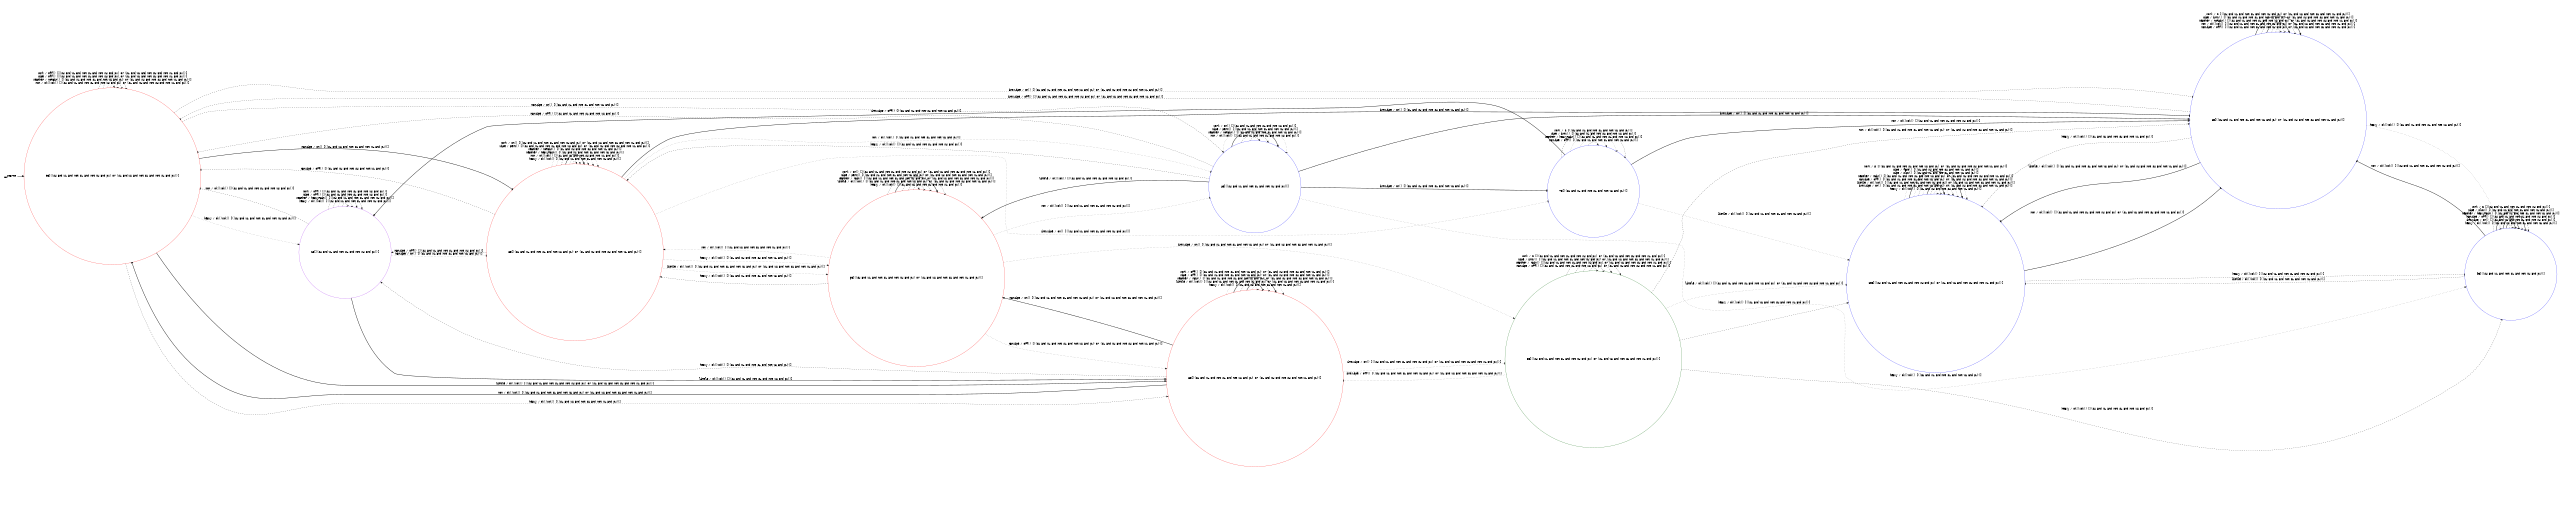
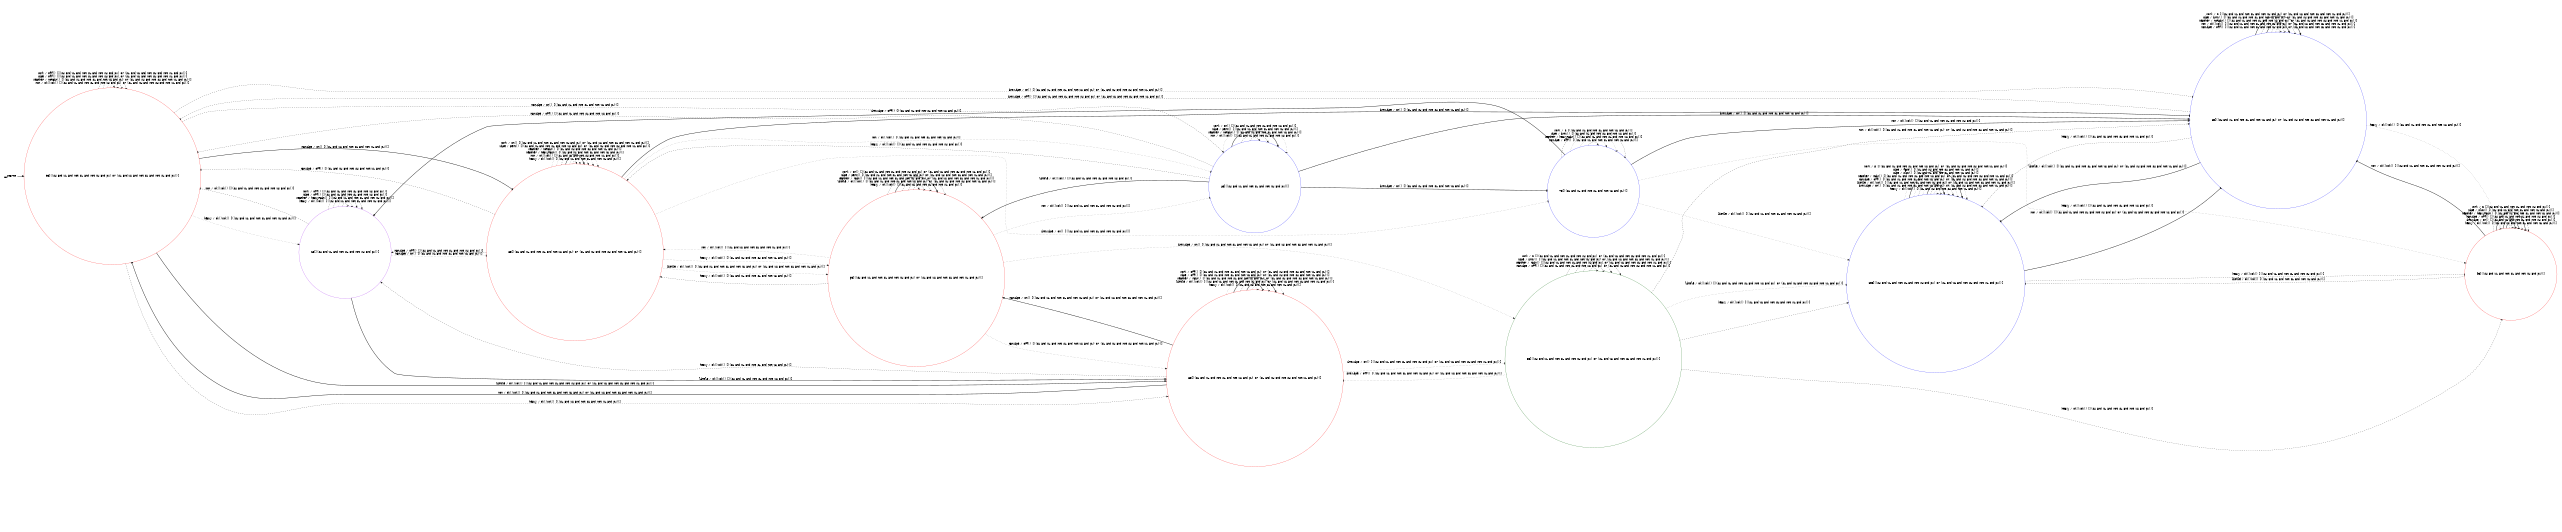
(2511, 274) -> (2511, 274)
(1844, 358) -> (2027, 202)
